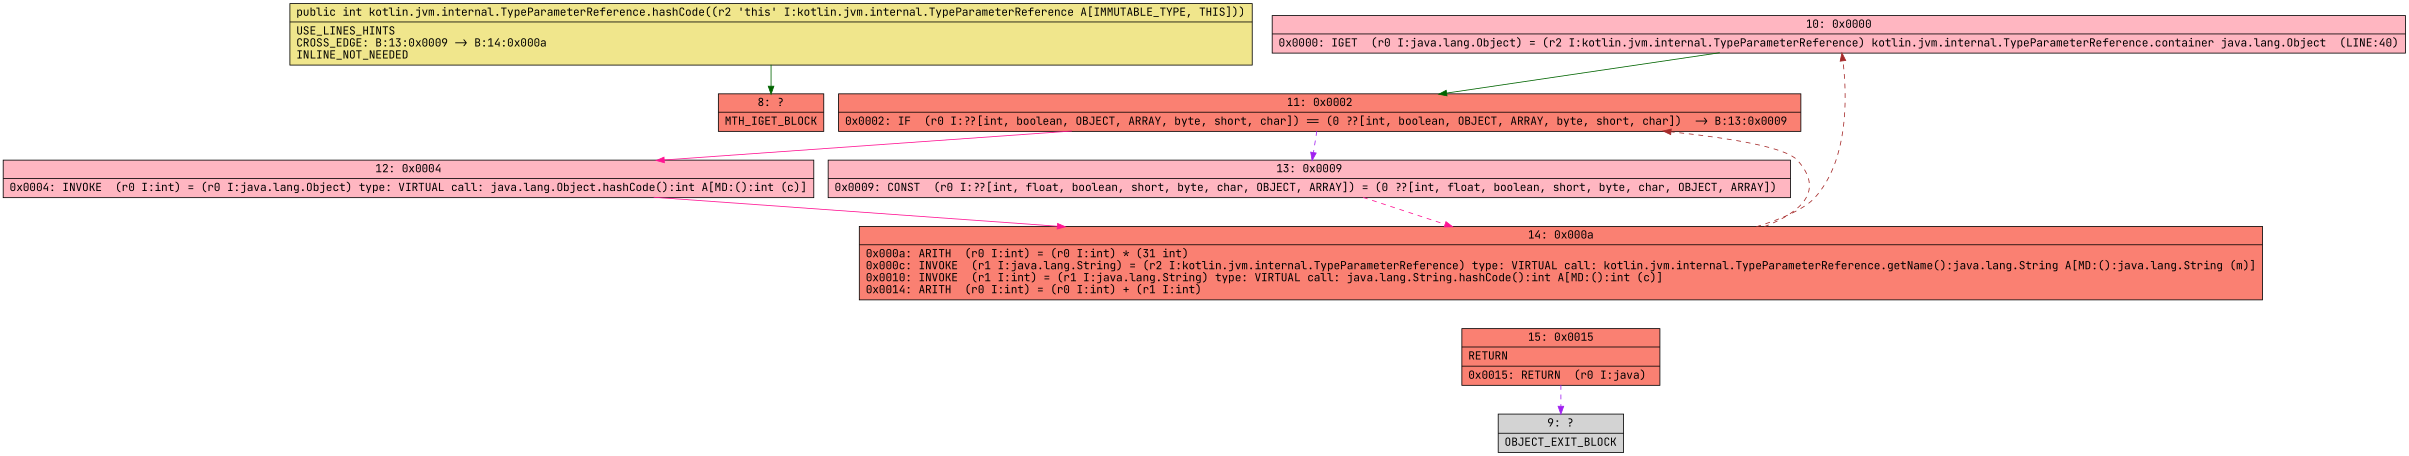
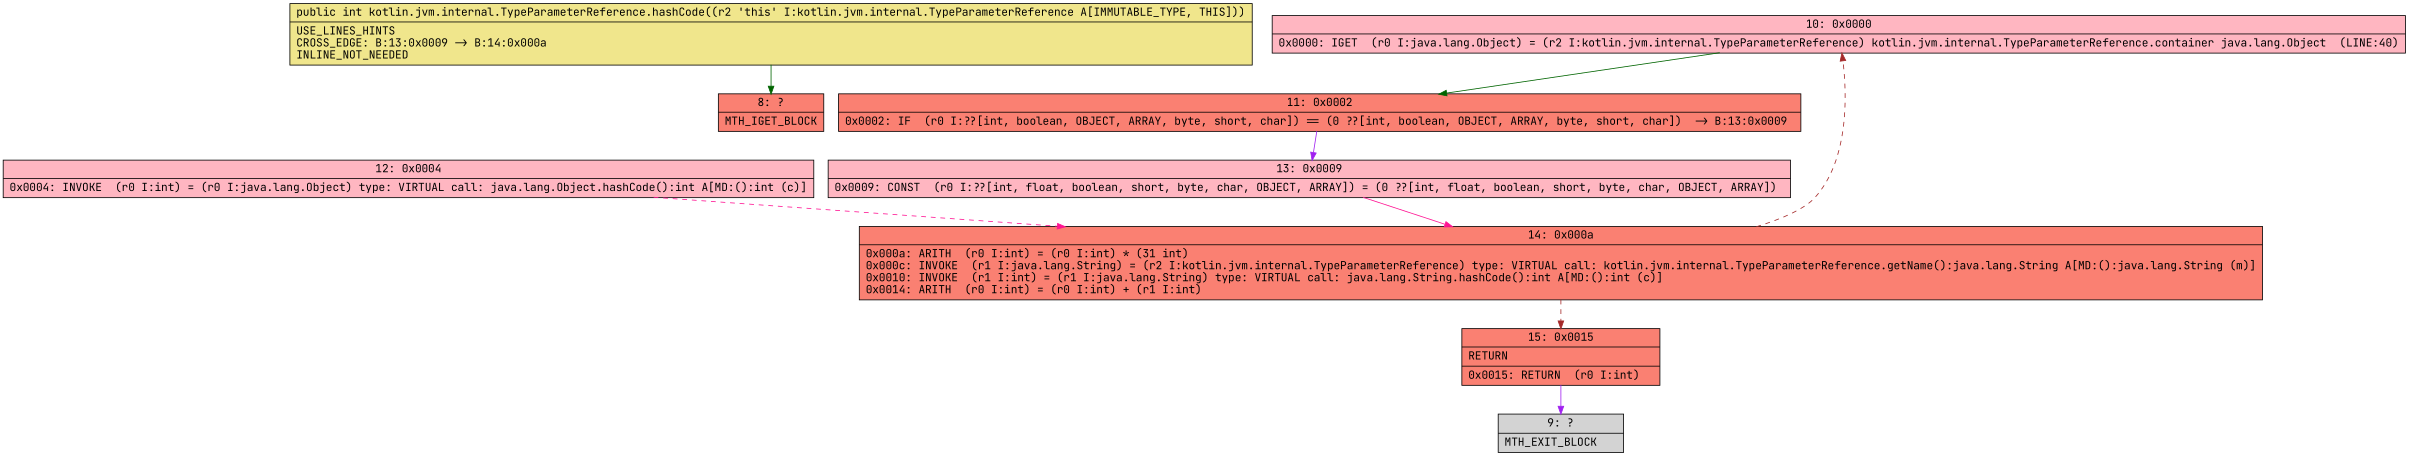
(1315, 142) -> (1315, 142)
(868, 145) -> none
(1781, 151) -> (1561, 310)
(1404, 211) -> (1404, 211)
(855, 212) -> (855, 212)
(1561, 375) -> (1557, 375)
(1561, 396) -> (1561, 396)
(1561, 442) -> (1551, 442)
